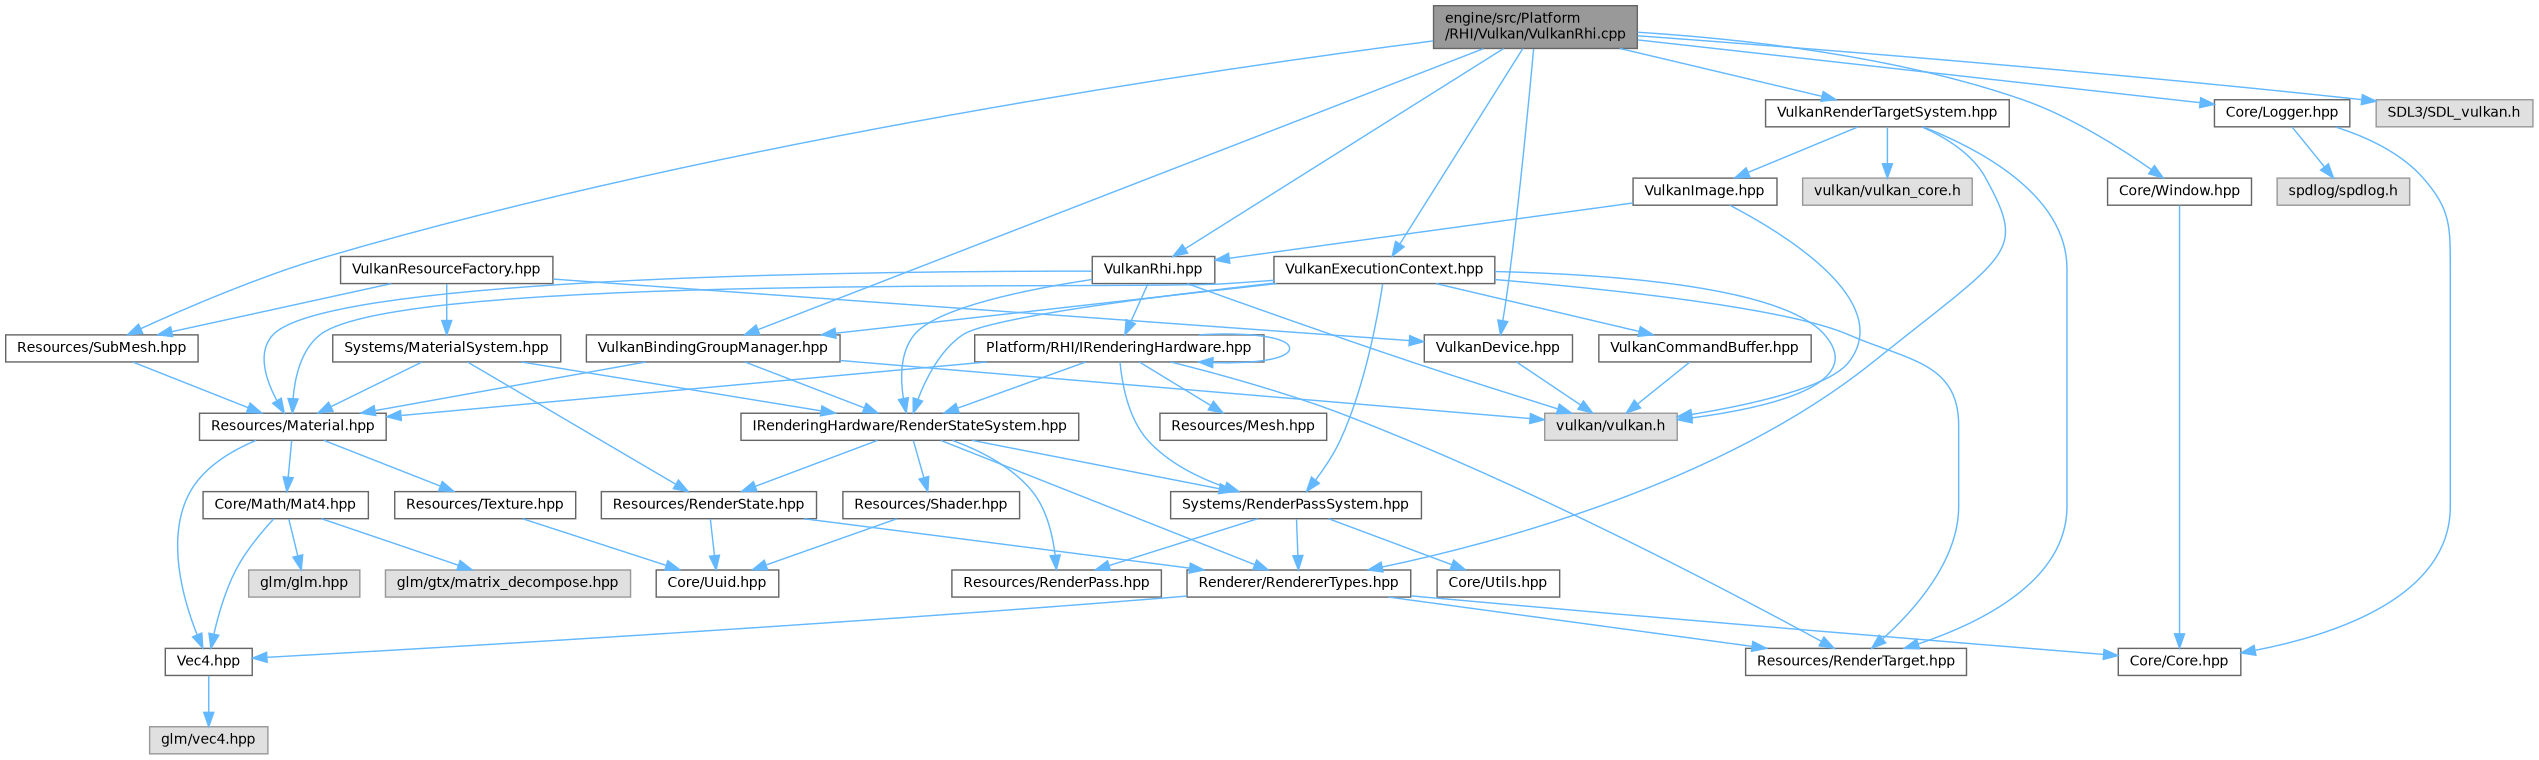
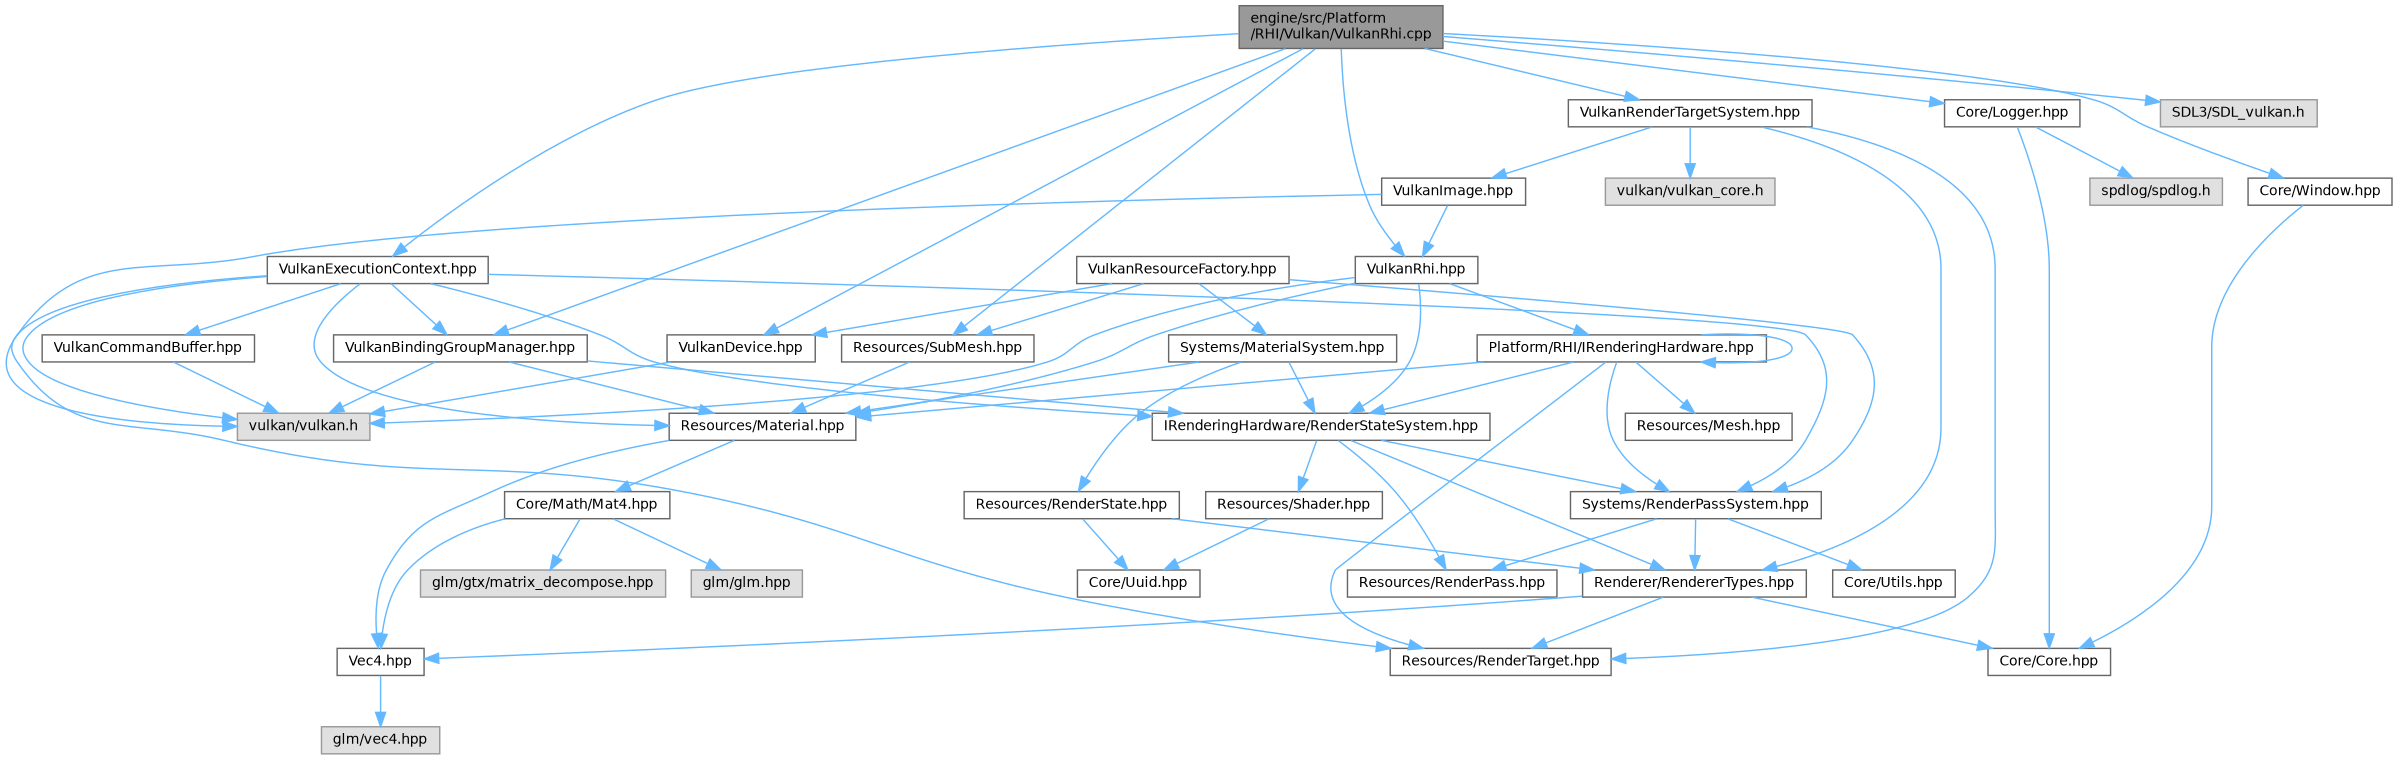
none -> (1613, 307)
(816, 463) -> none
(485, 505) -> none
